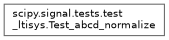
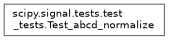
(84, 20) -> (84, 20)
